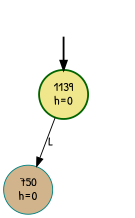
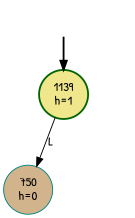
(64, 94) -> (64, 94)
